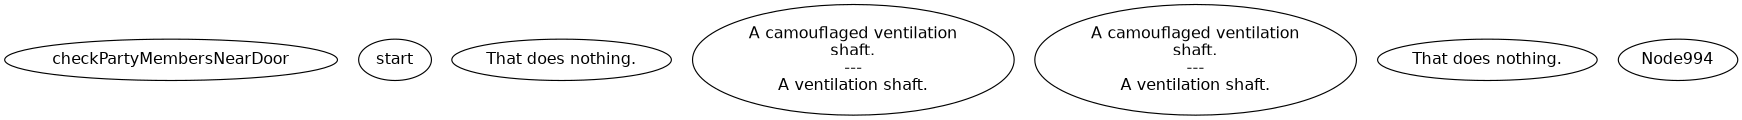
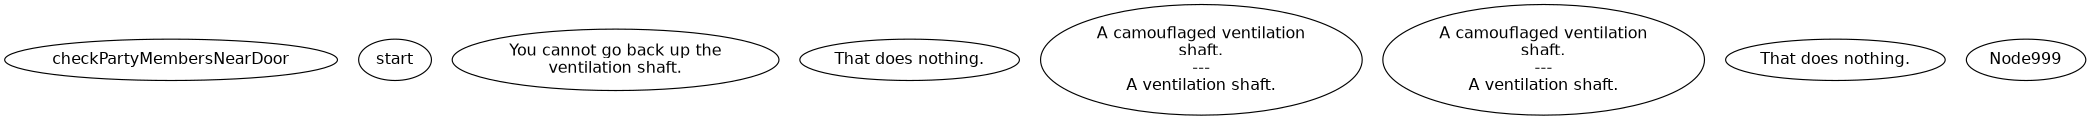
none -> (616, 60)
(1678, 60) -> (2026, 60)
